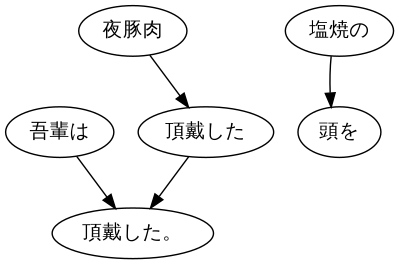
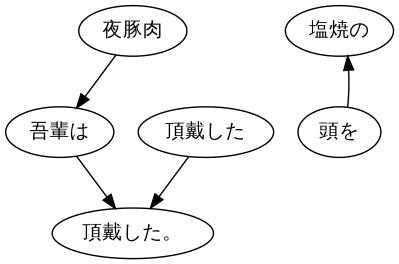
(330, 74) -> (349, 89)
(165, 76) -> (100, 76)
